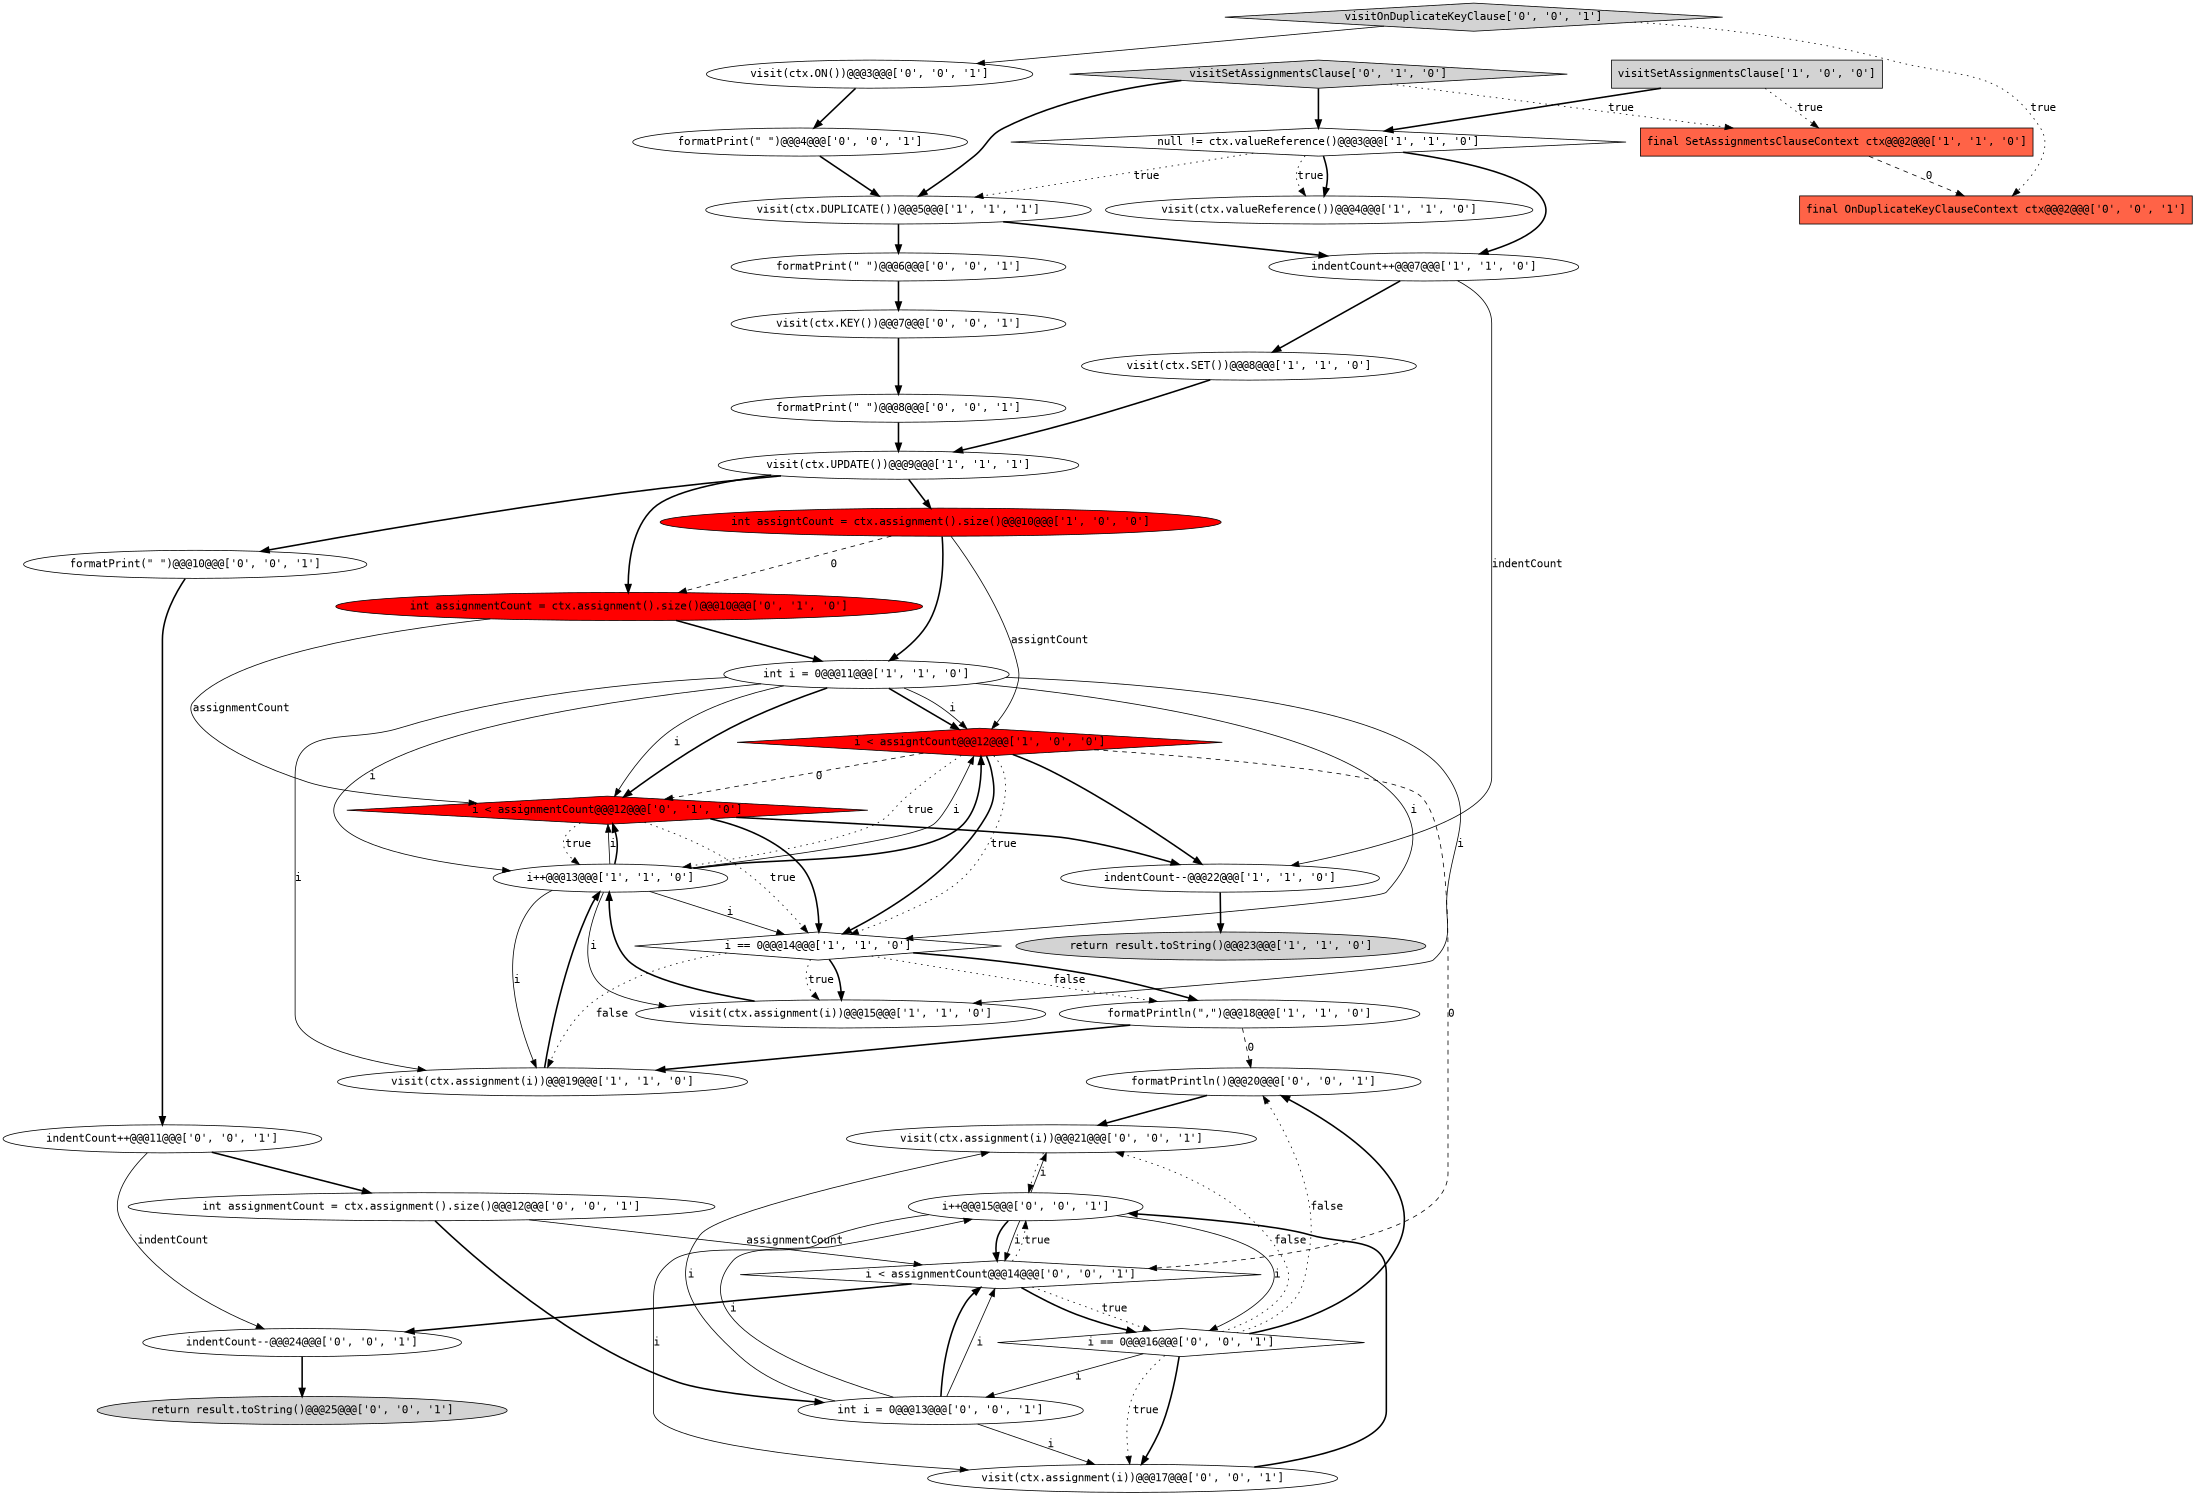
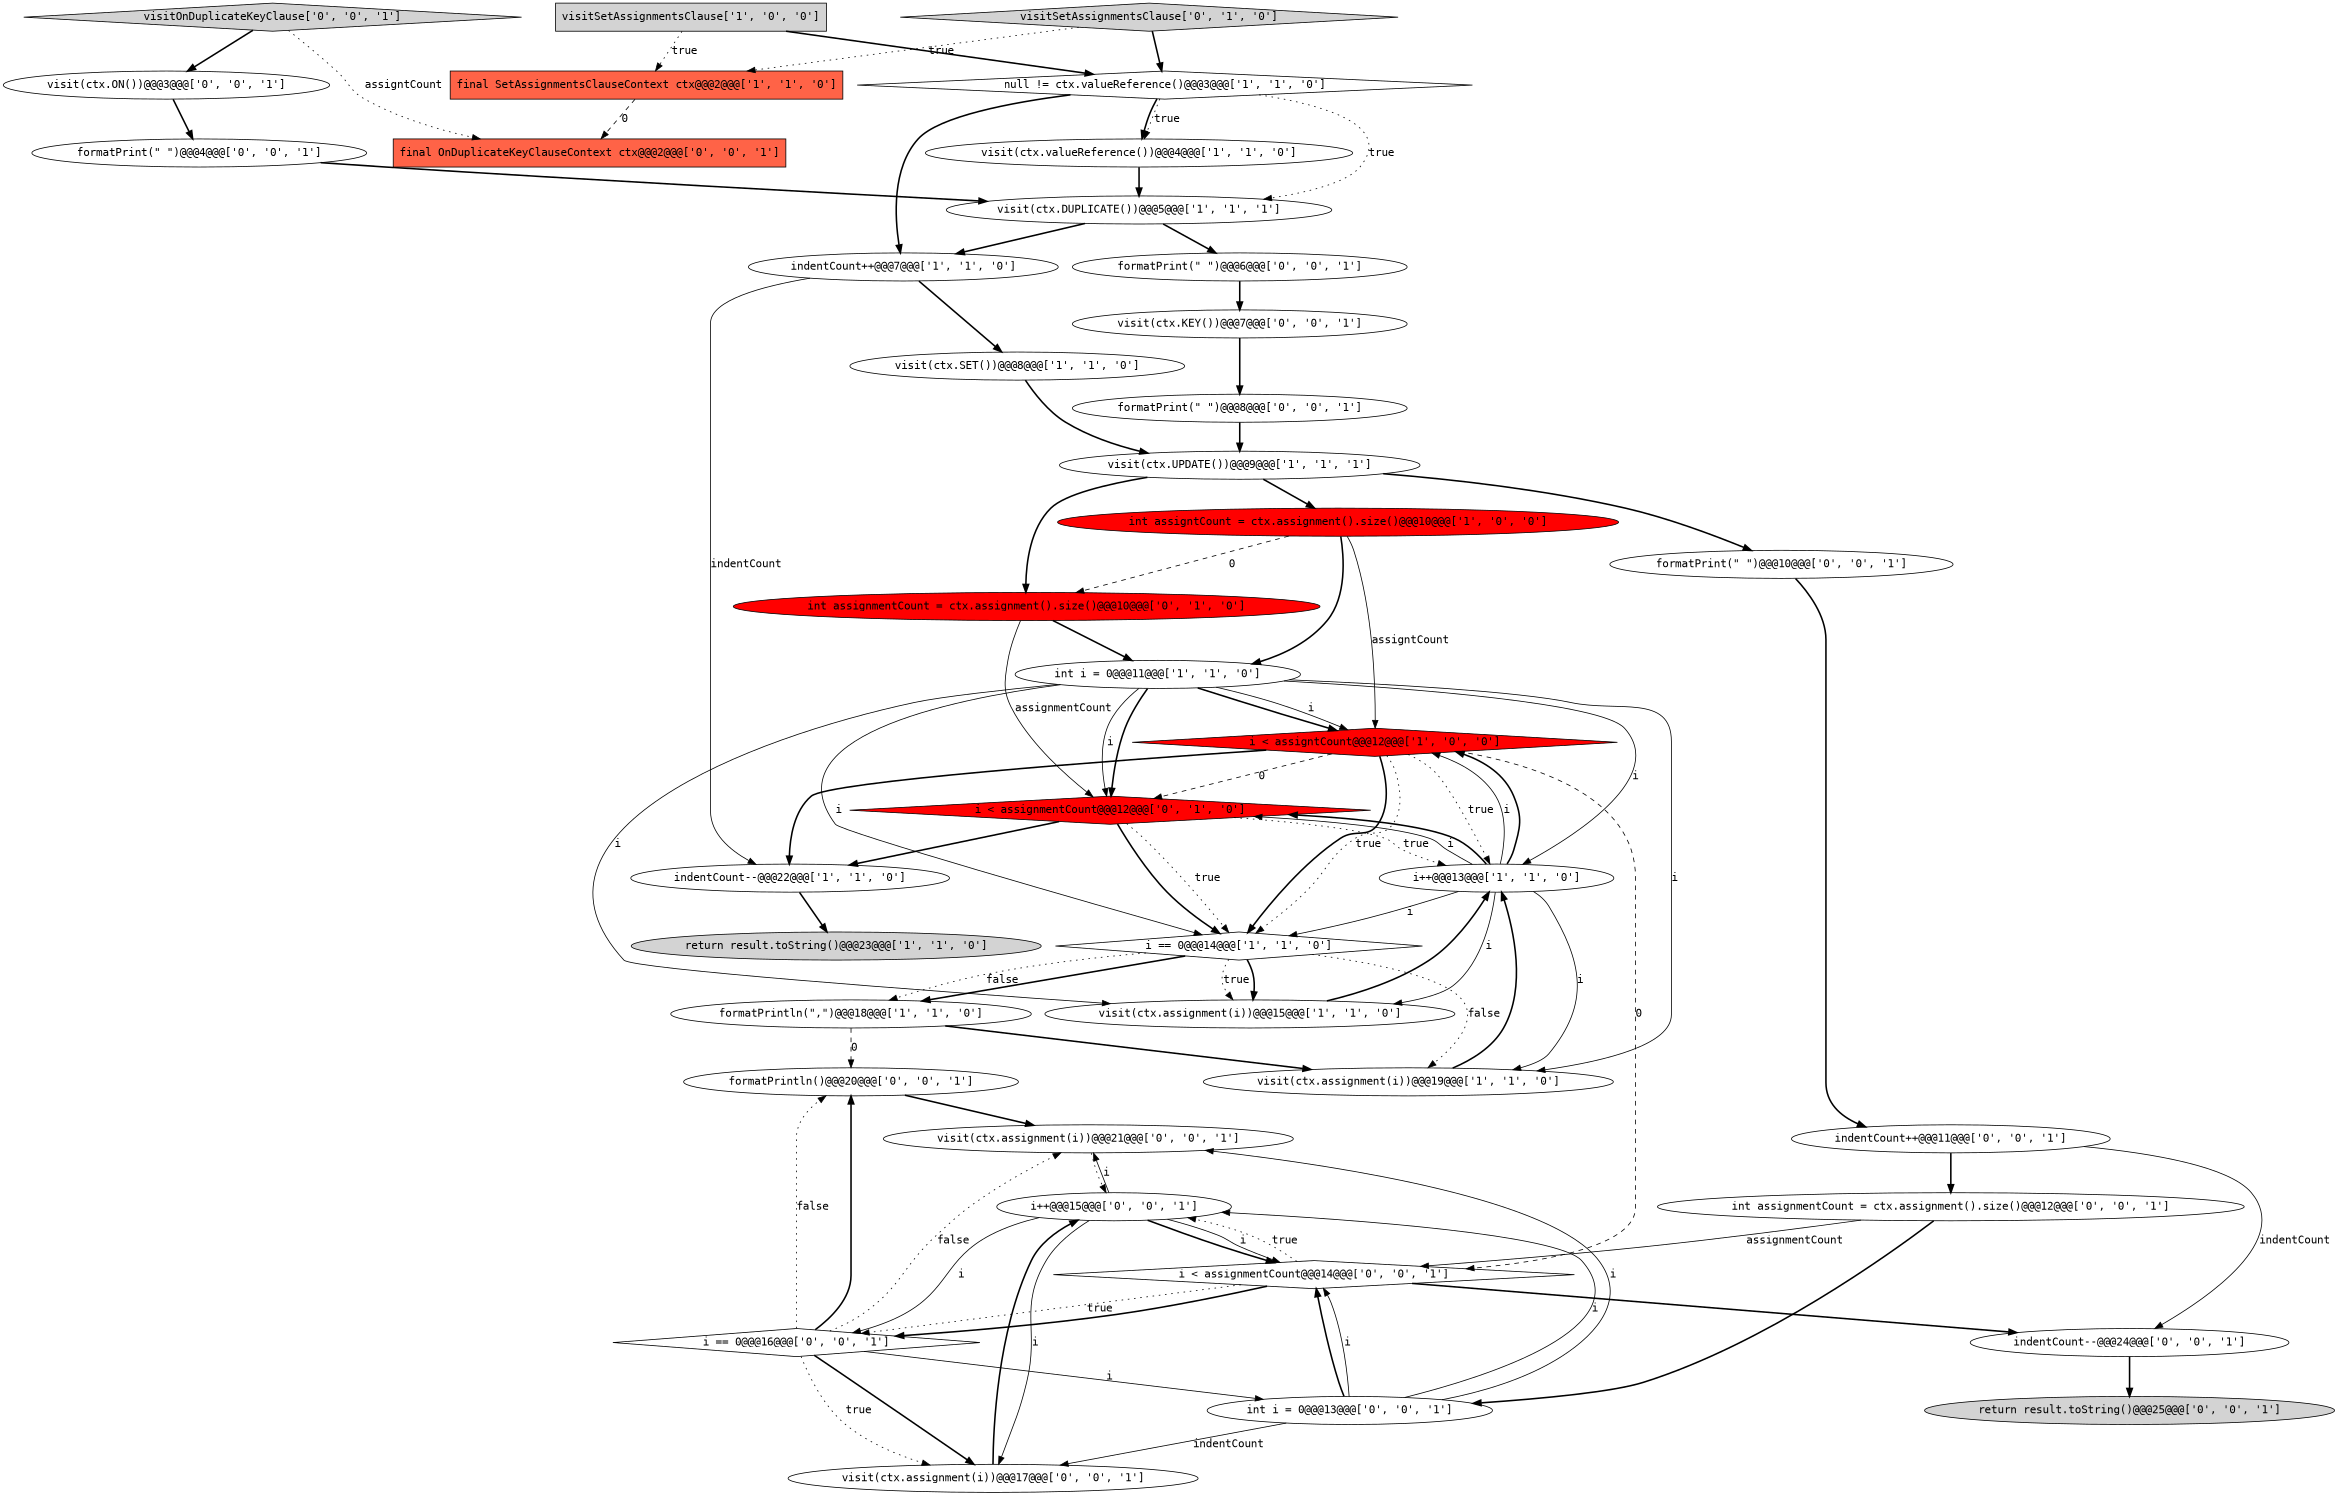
(1184, 44) -> (224, 49)
(2044, 108) -> (404, 85)
(1042, 112) -> (1139, 178)
(1051, 1444) -> (1228, 1444)
